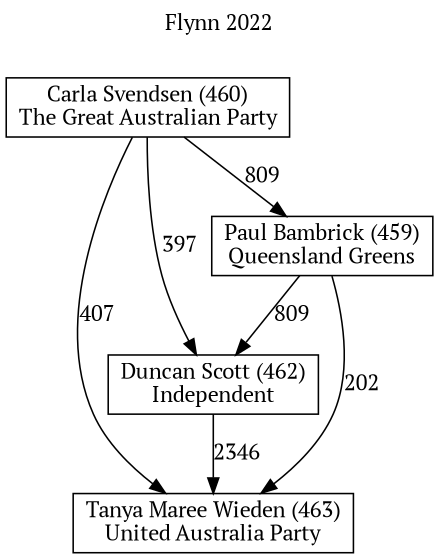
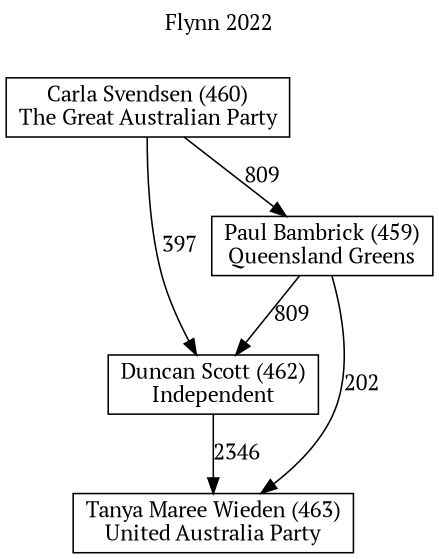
(79, 318) -> none
